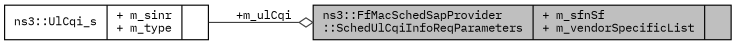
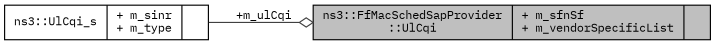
(423, 28) -> (413, 28)
